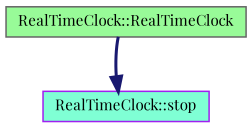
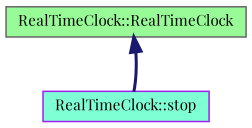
(116, 57) -> (136, 72)
